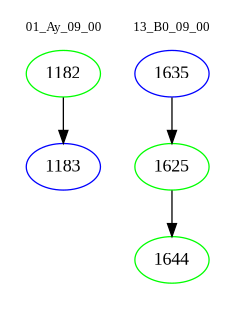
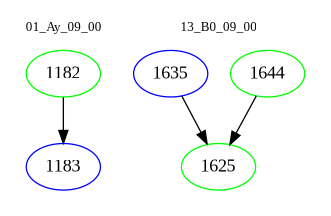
(172, 207) -> (246, 114)
